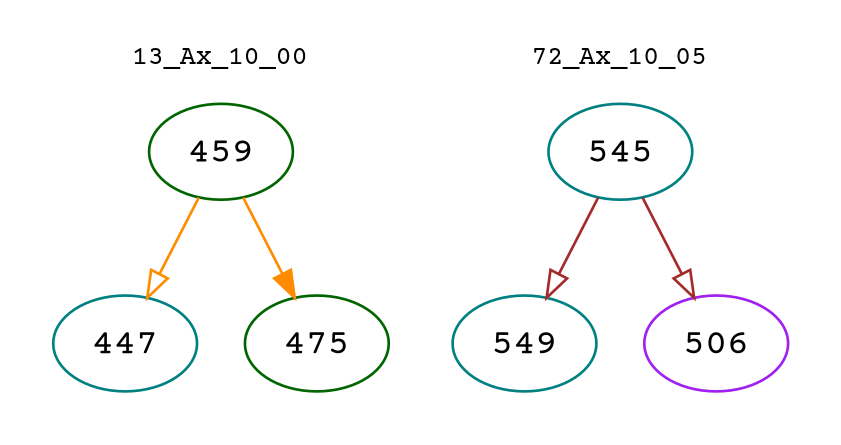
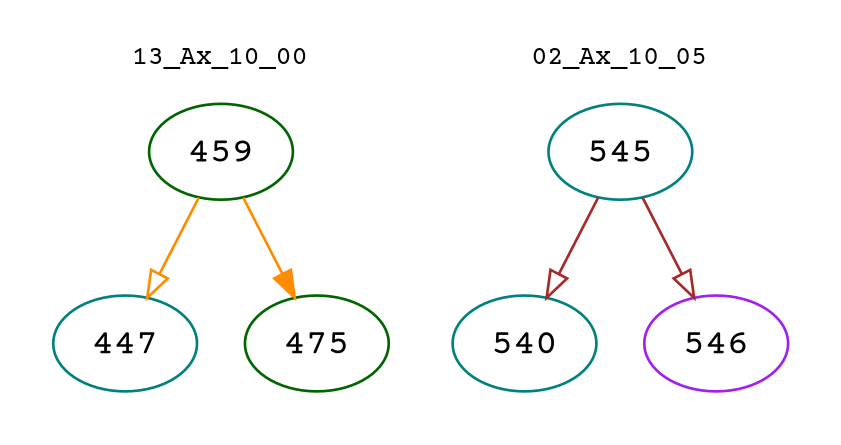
(620, 57) -> (620, 57)
(525, 343) -> (525, 343)
(716, 343) -> (716, 343)
